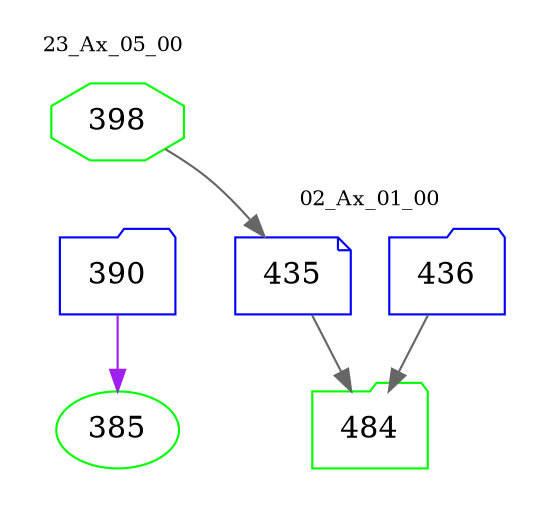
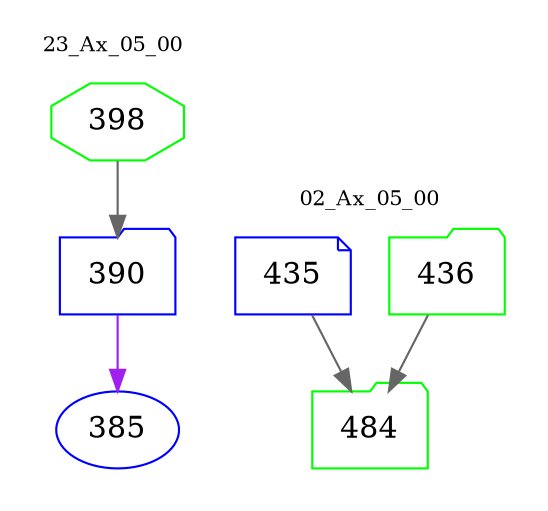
(211, 181) -> (118, 188)
(370, 200) -> (370, 200)
(447, 276) -> (447, 276)
(118, 430) -> (118, 430)
